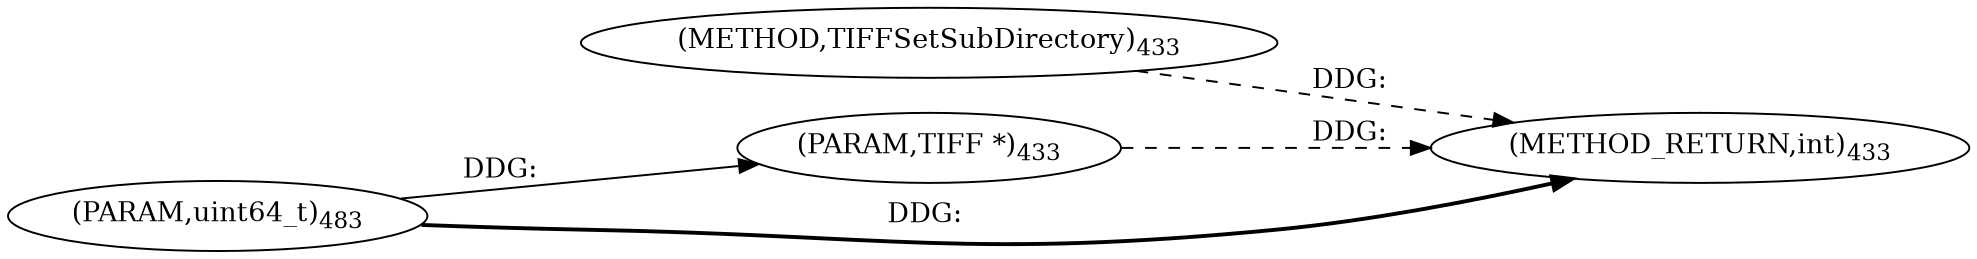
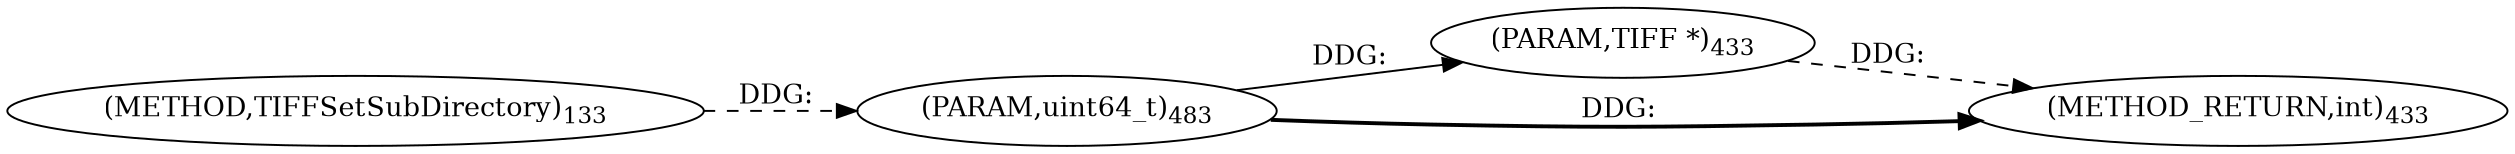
(1159, 40) -> (585, 108)
(1315, 95) -> (770, 111)
